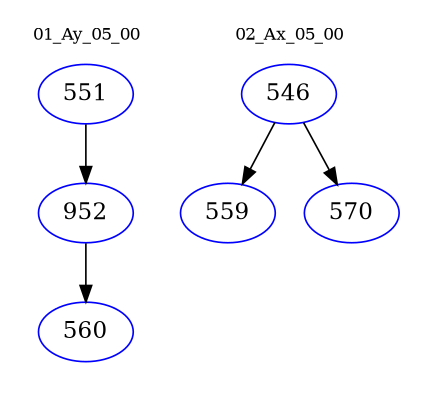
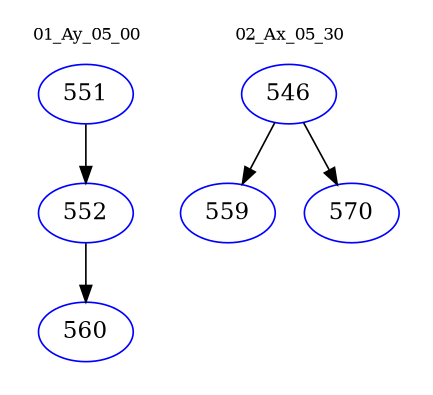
(290, 36) -> (290, 36)
(86, 213) -> (86, 213)
